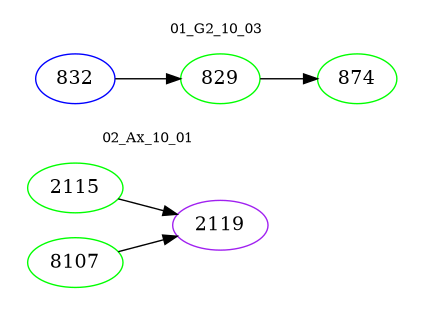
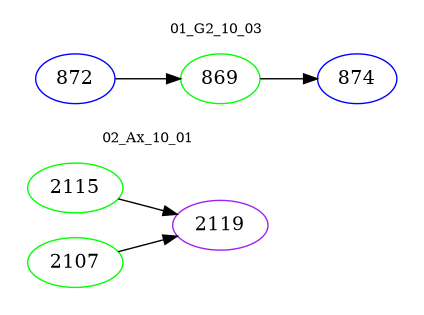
(75, 79) -> (75, 79)
(220, 79) -> (220, 79)
(357, 79) -> (357, 79)
(75, 263) -> (75, 263)
